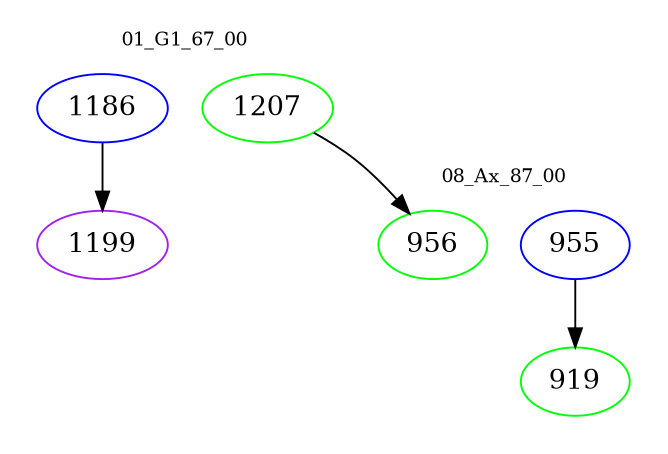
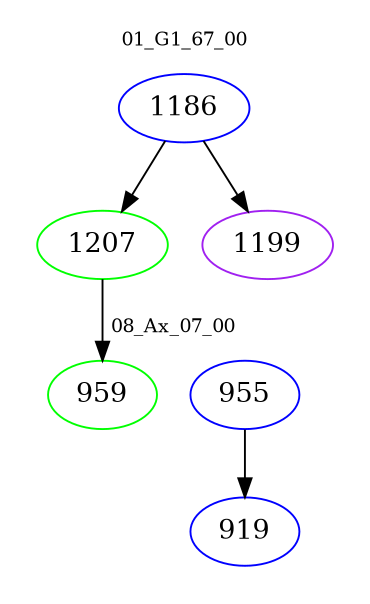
none -> (149, 168)
(504, 178) -> (174, 328)
(433, 245) -> (103, 395)
(575, 382) -> (245, 532)
